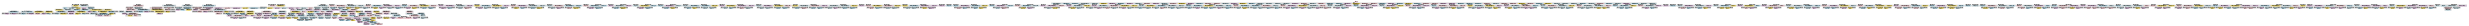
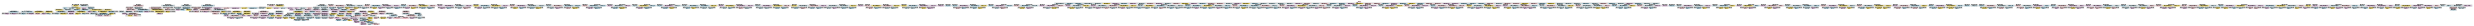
none -> (2082, 6)
(2103, 8) -> (2108, 8)
(310, 12) -> none
